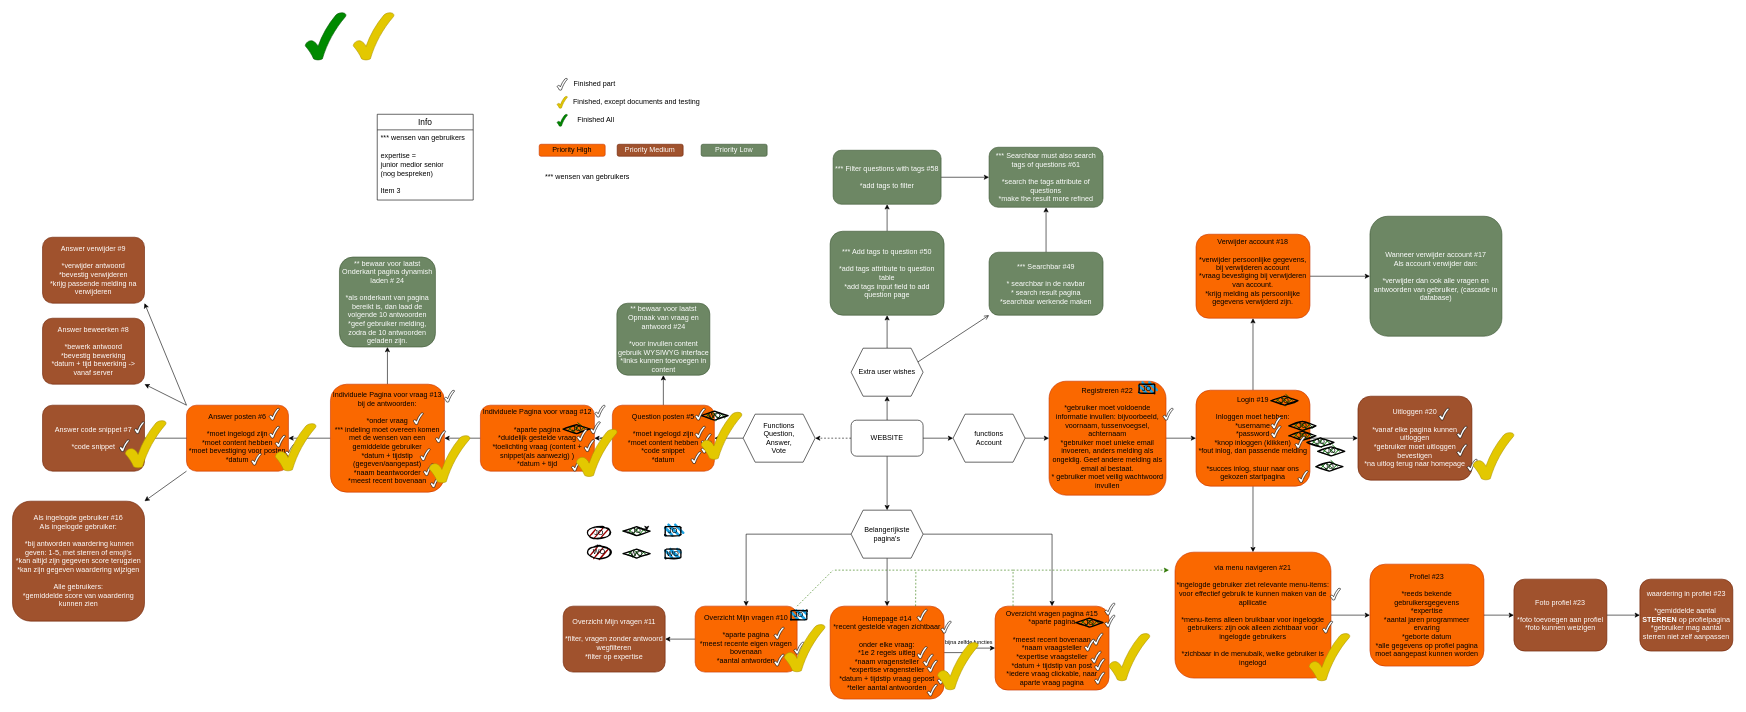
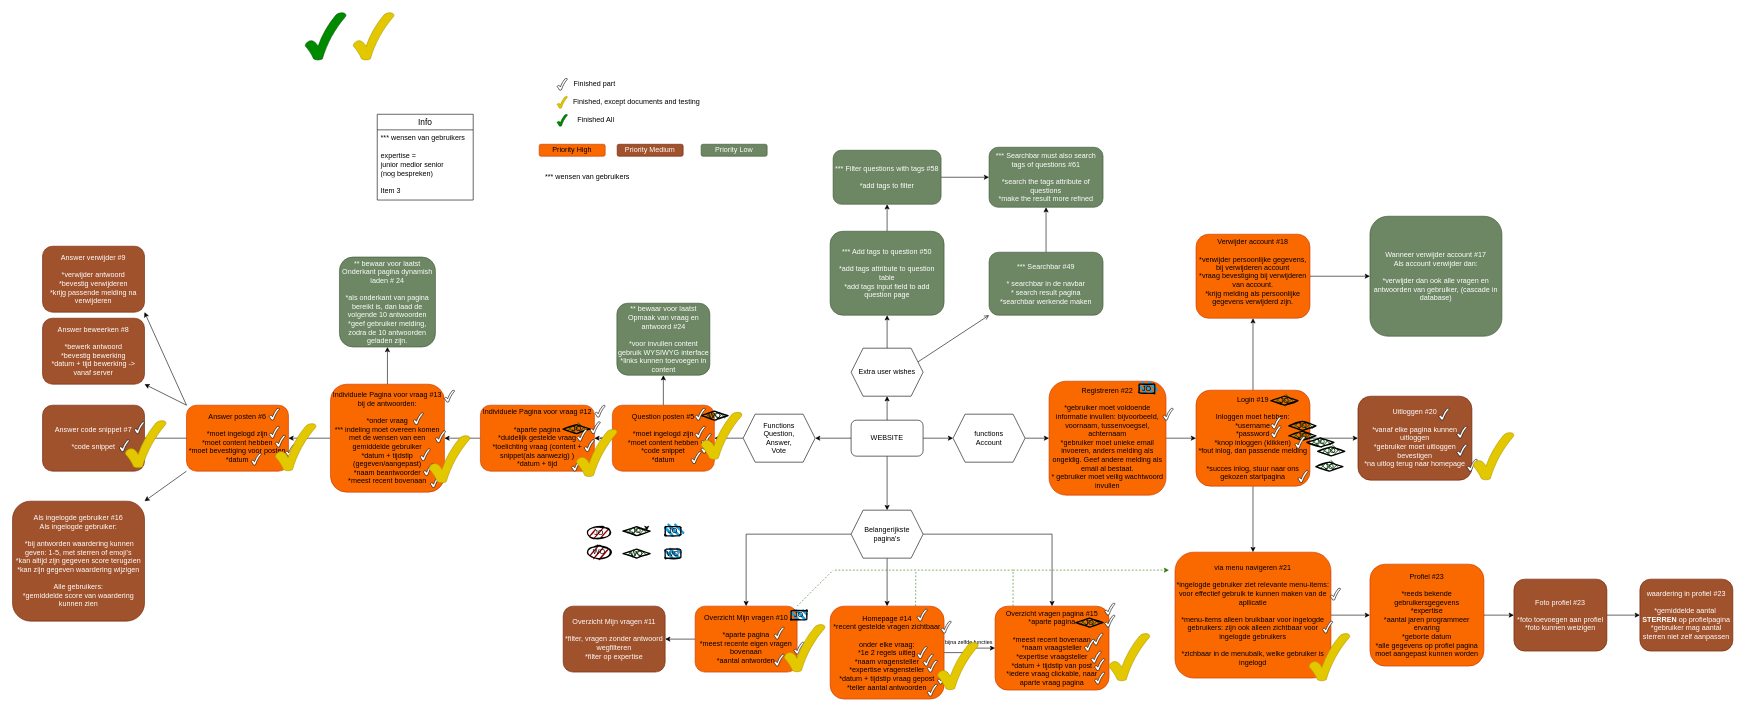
(93, 270) -> (93, 279)
(835, 438) -> (835, 438)
